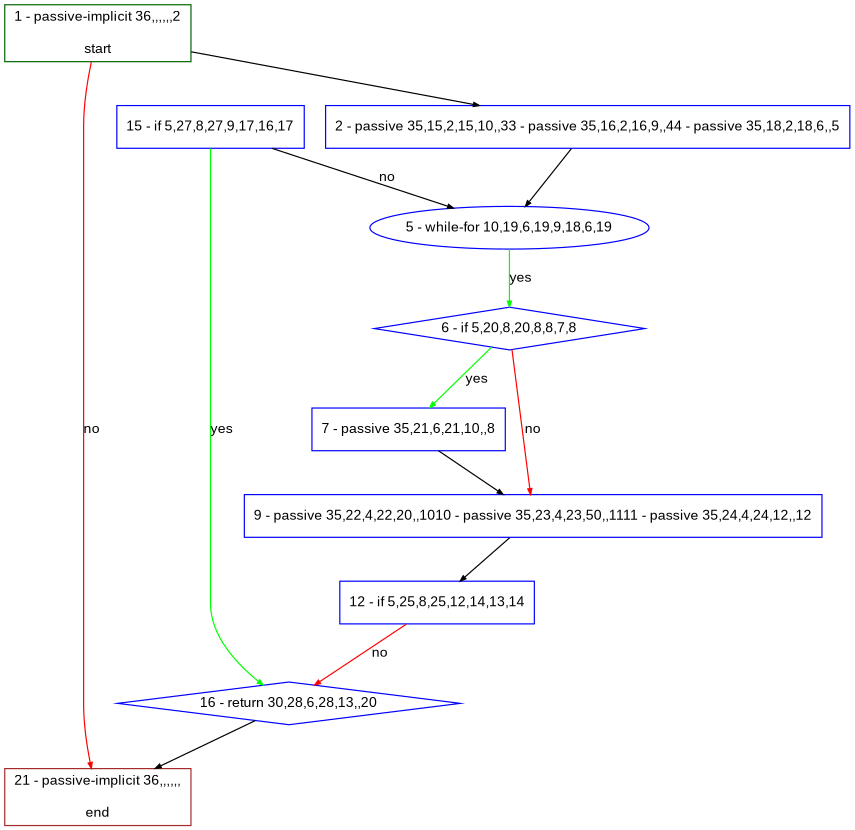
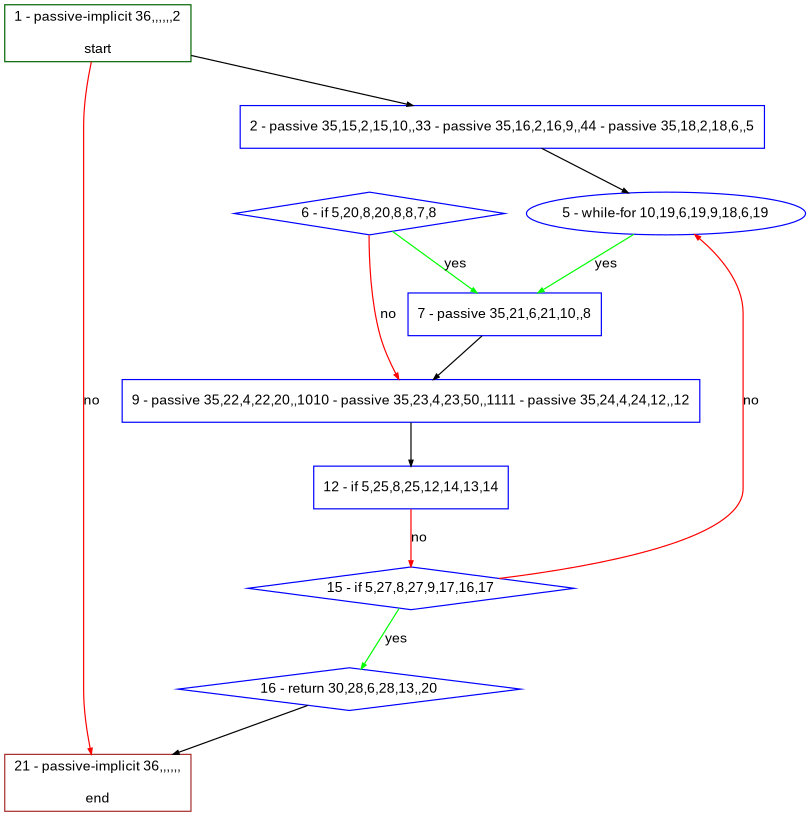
(211, 127) -> (411, 588)
(360, 177) -> (742, 492)
(509, 275) -> (589, 262)
(363, 653) -> (411, 535)
